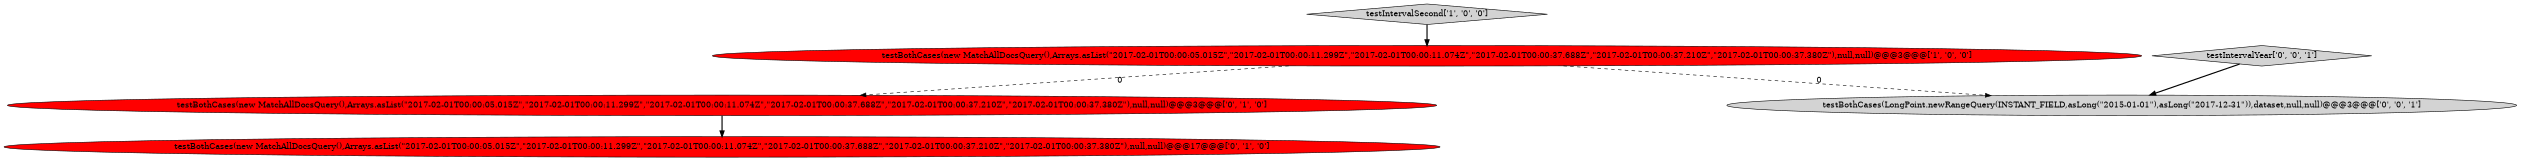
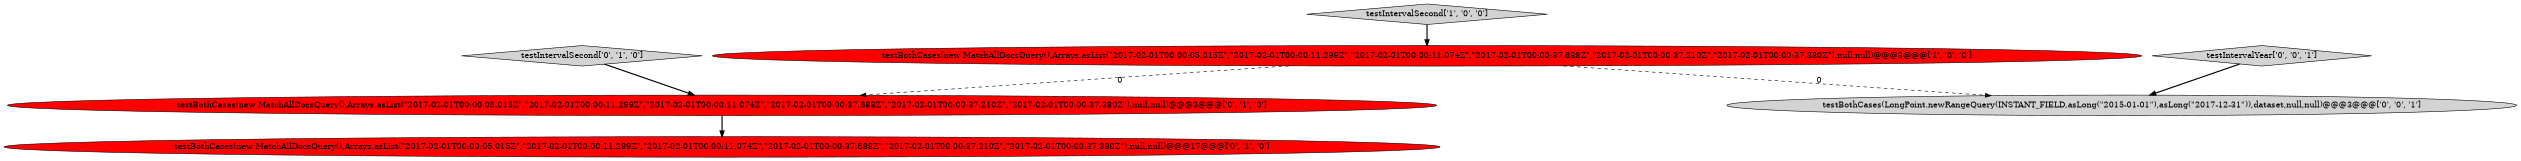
none -> (582, 56)
